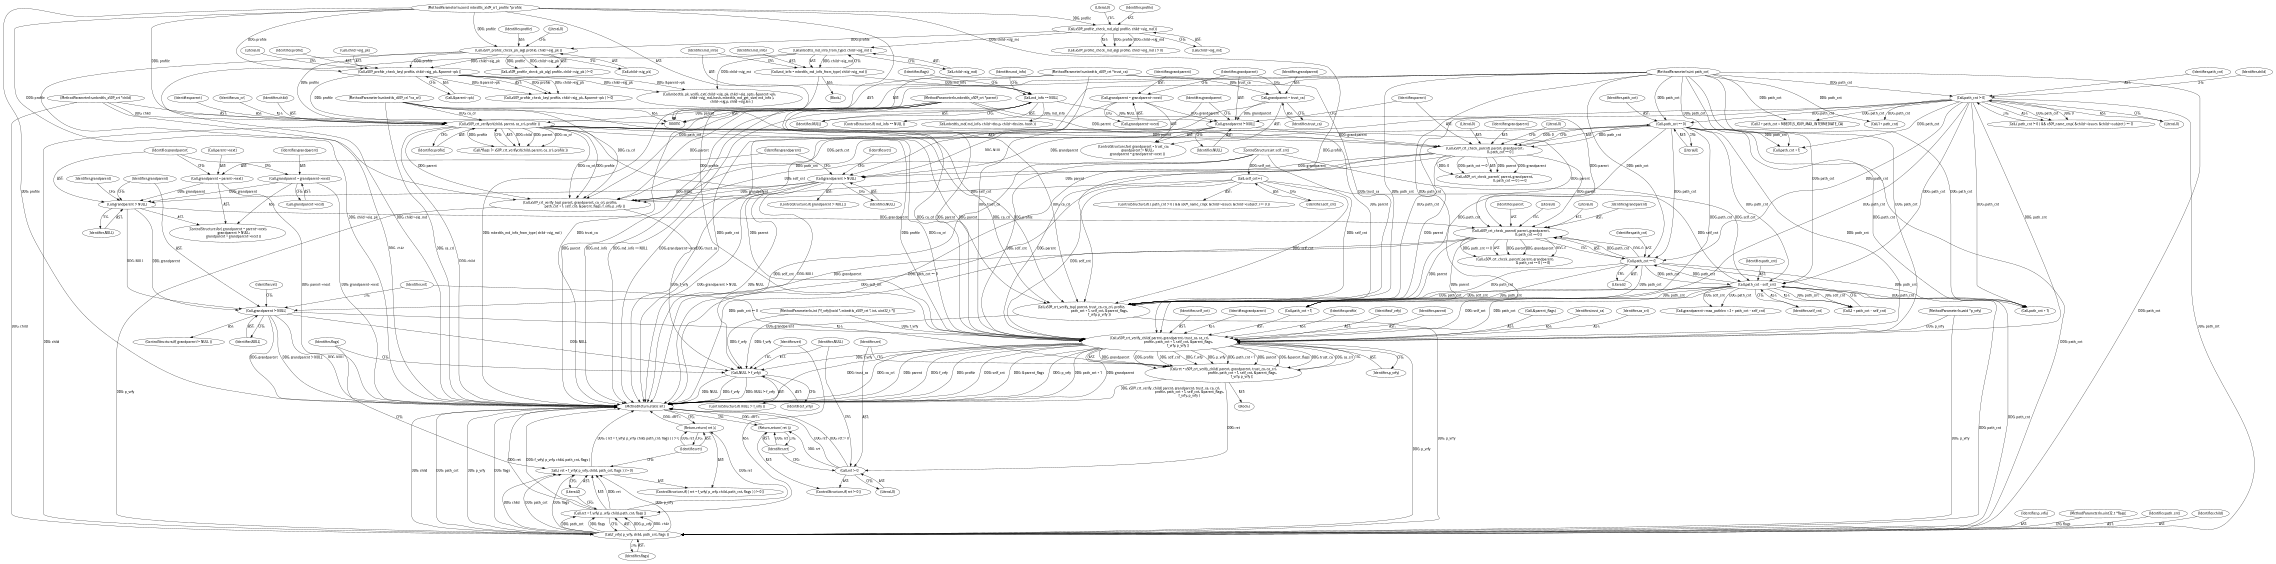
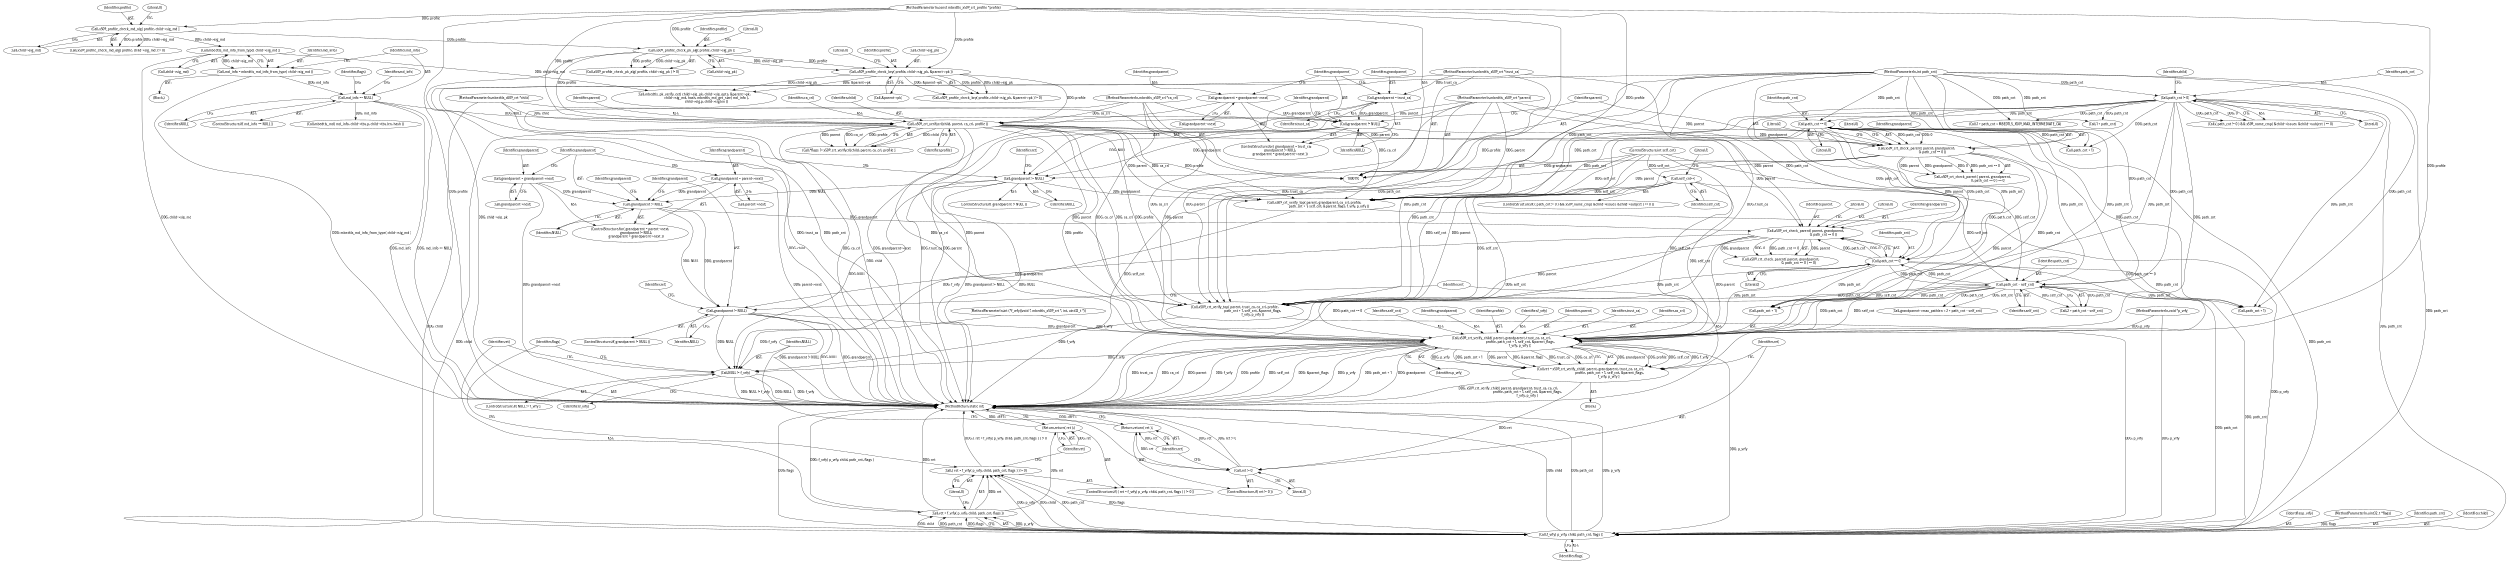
none -> (1702, 151)
none -> (1494, 166)
none -> (744, 191)
(1541, 311) -> none
(2063, 524) -> (2328, 524)
